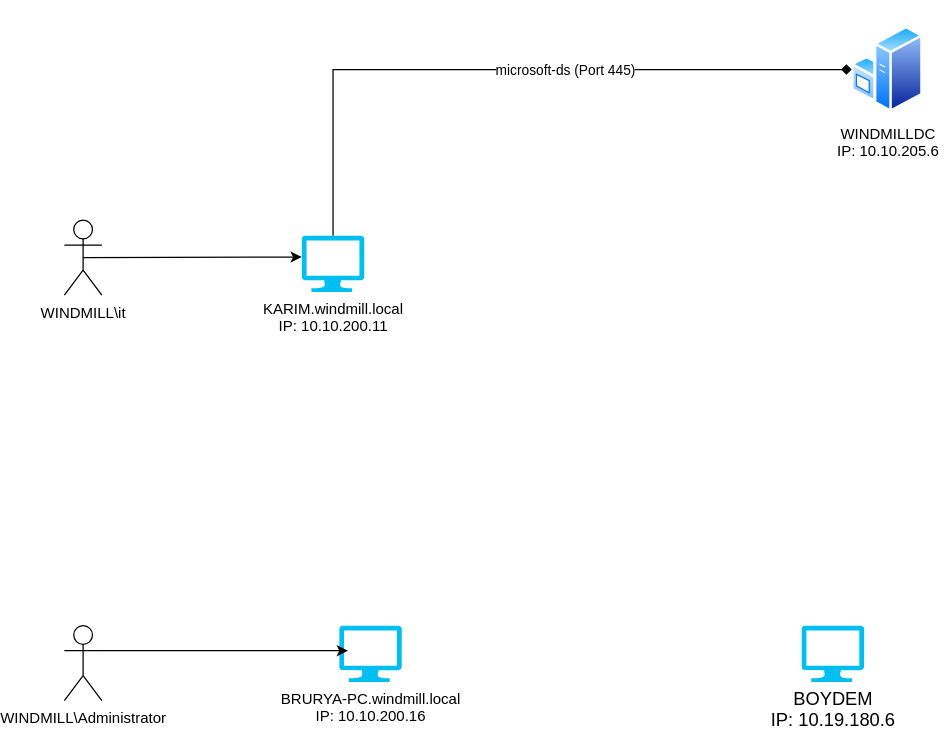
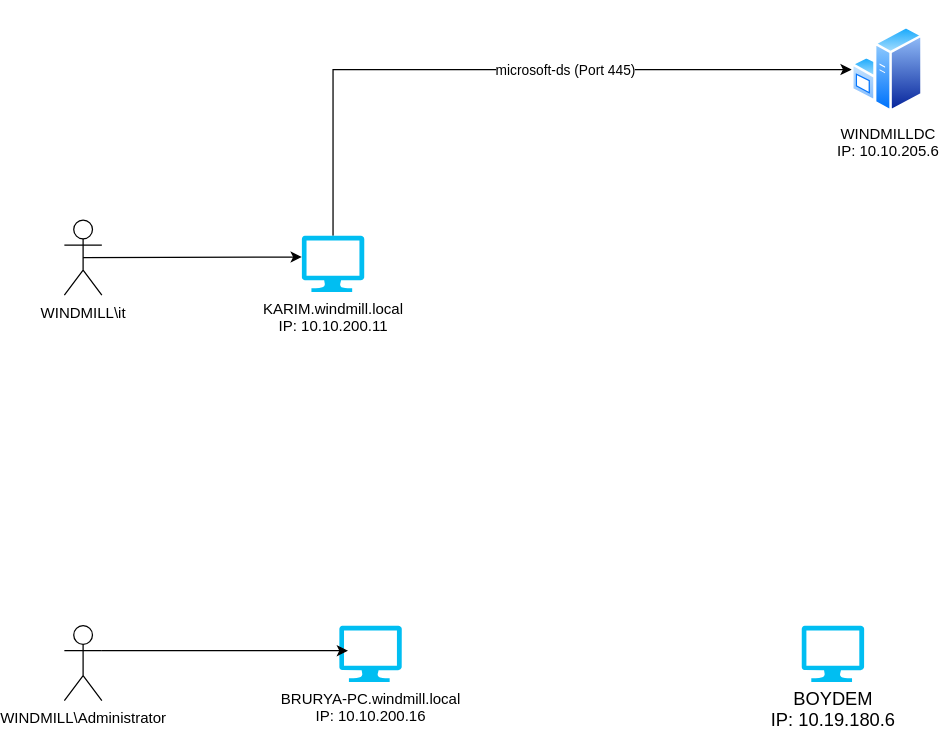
(841, 69) -> (842, 69)
